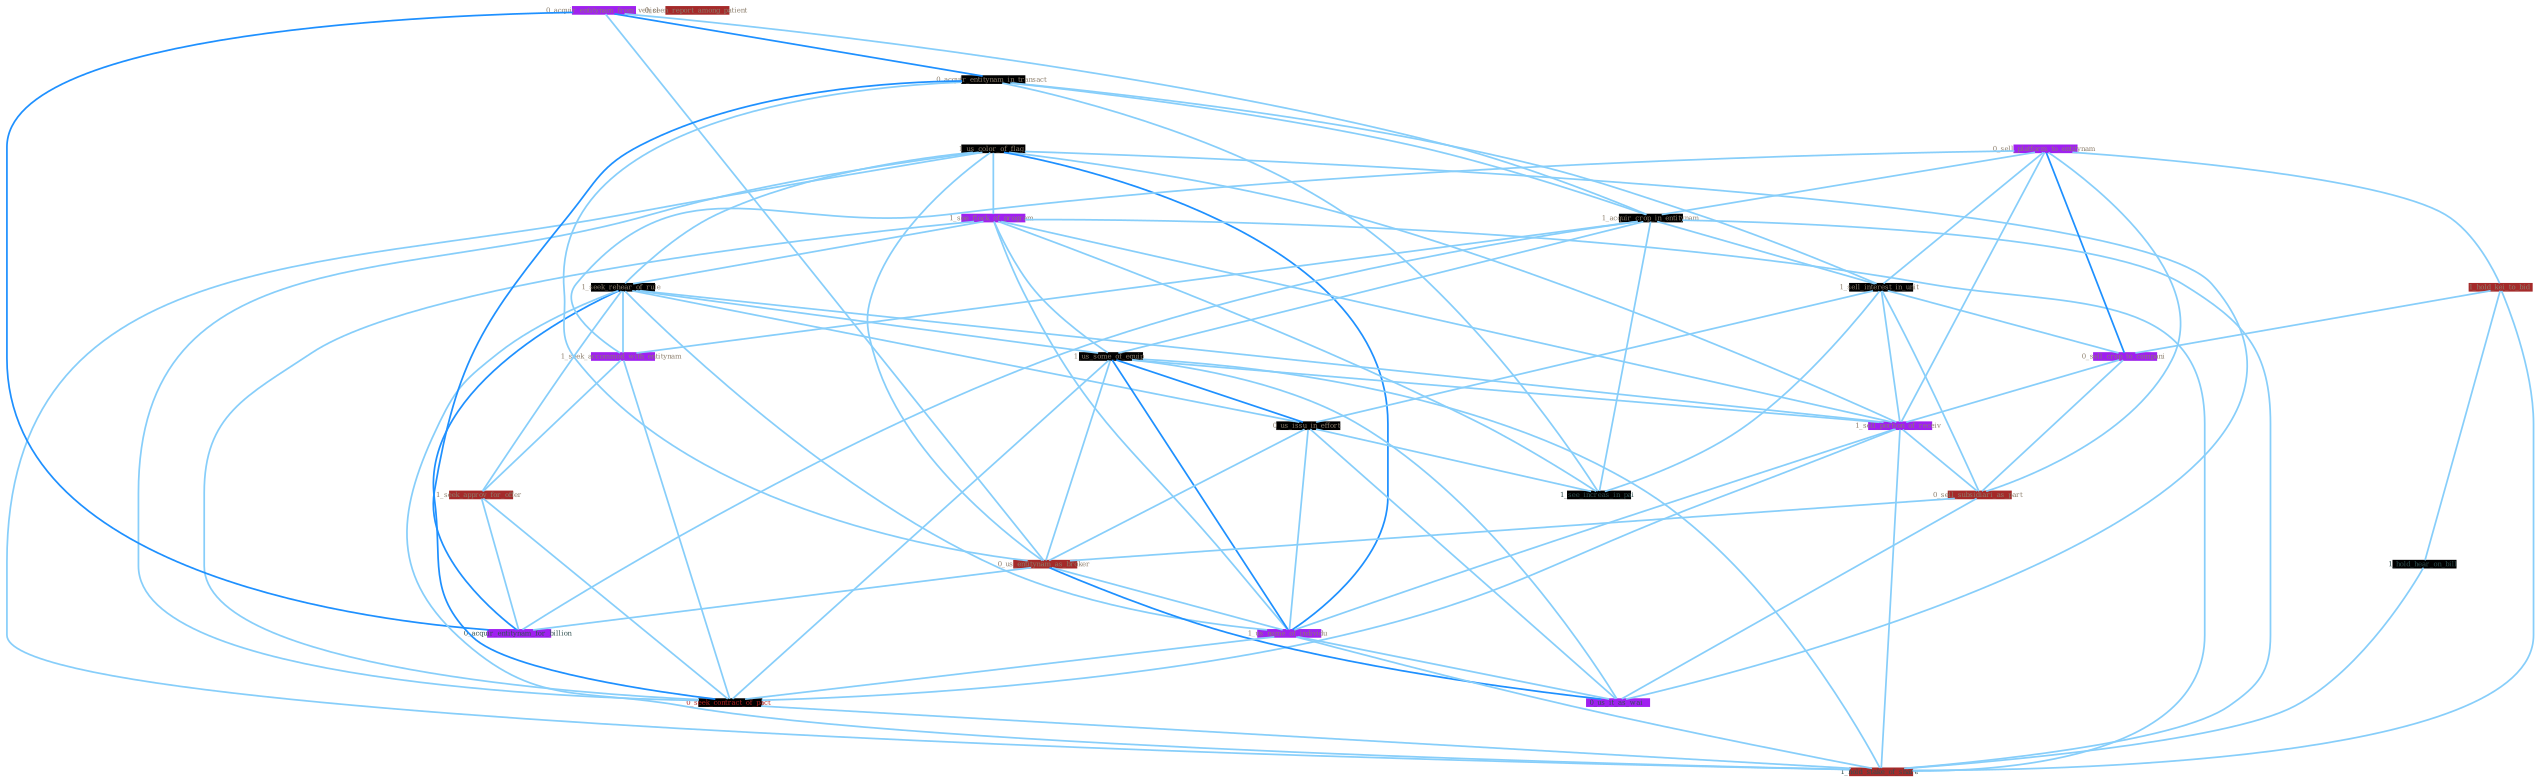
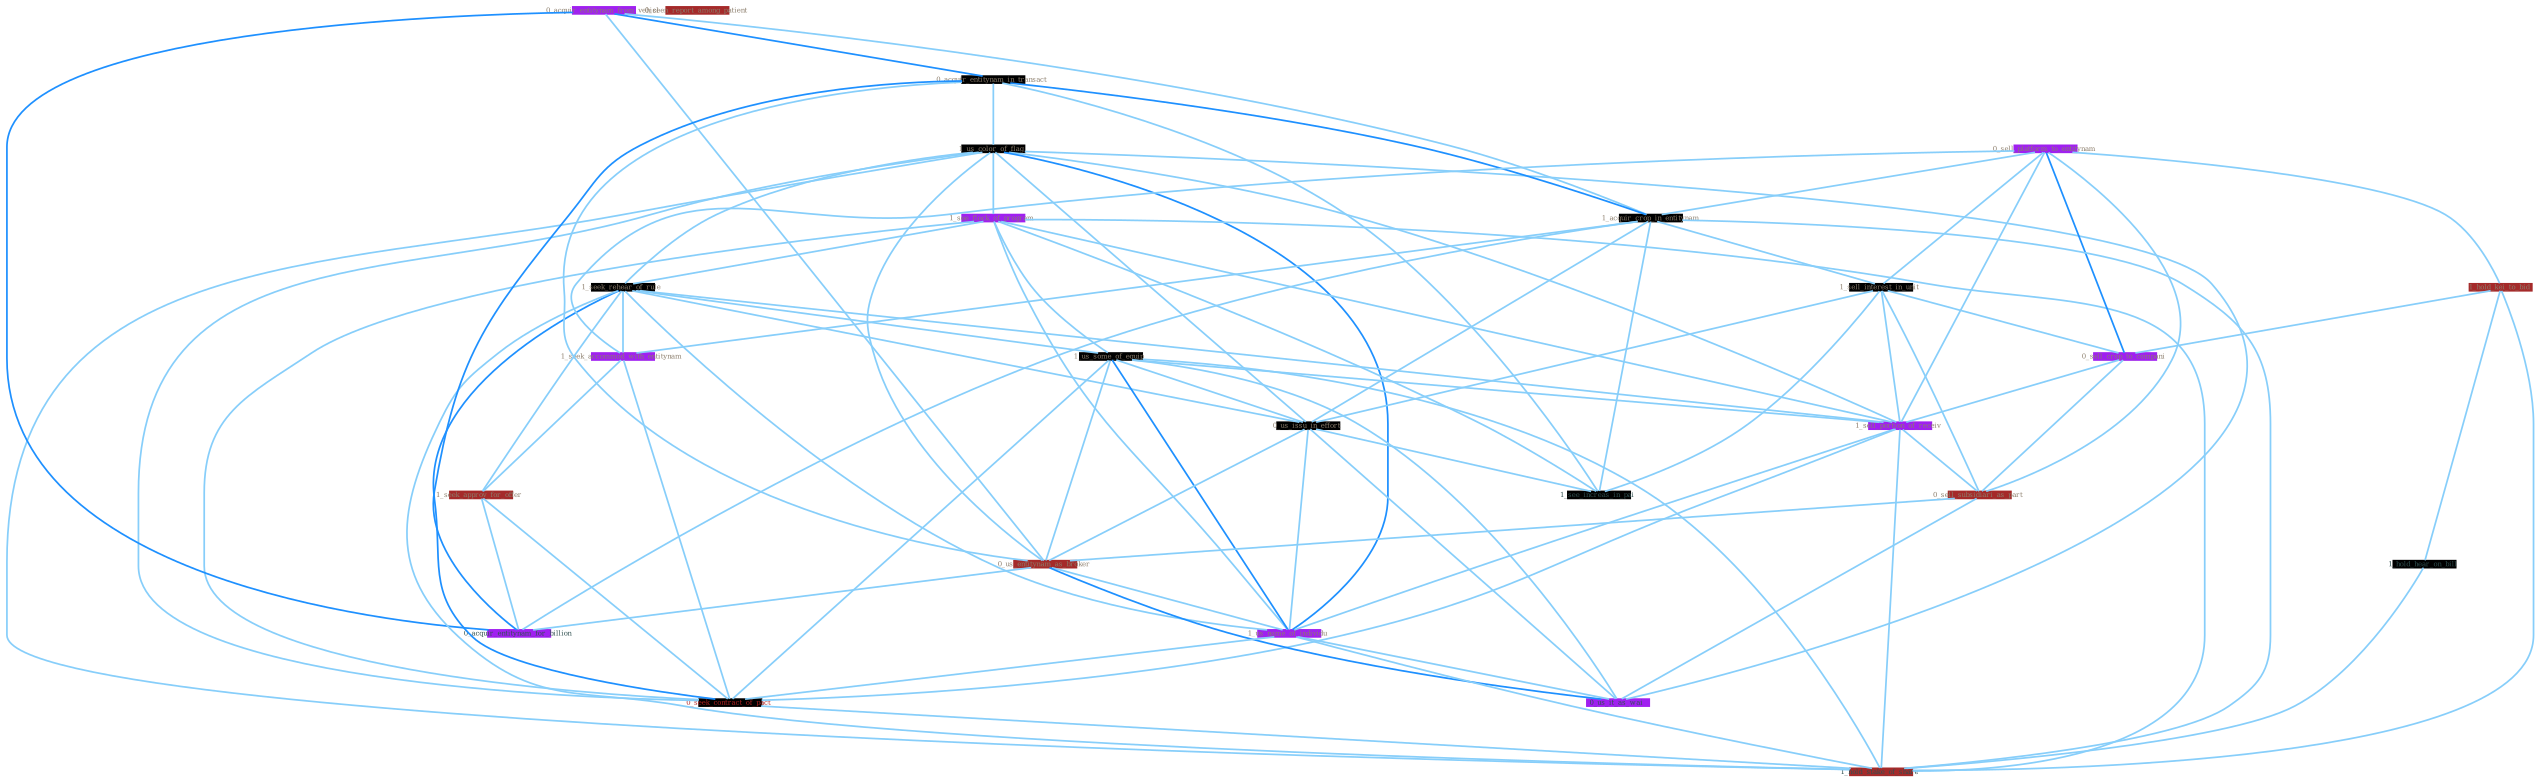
(1332, 129) -> (1332, 129)
(1647, 198) -> (993, 114)
(1381, 287) -> (1488, 317)
none -> (1166, 301)
(1210, 391) -> (1210, 391)
